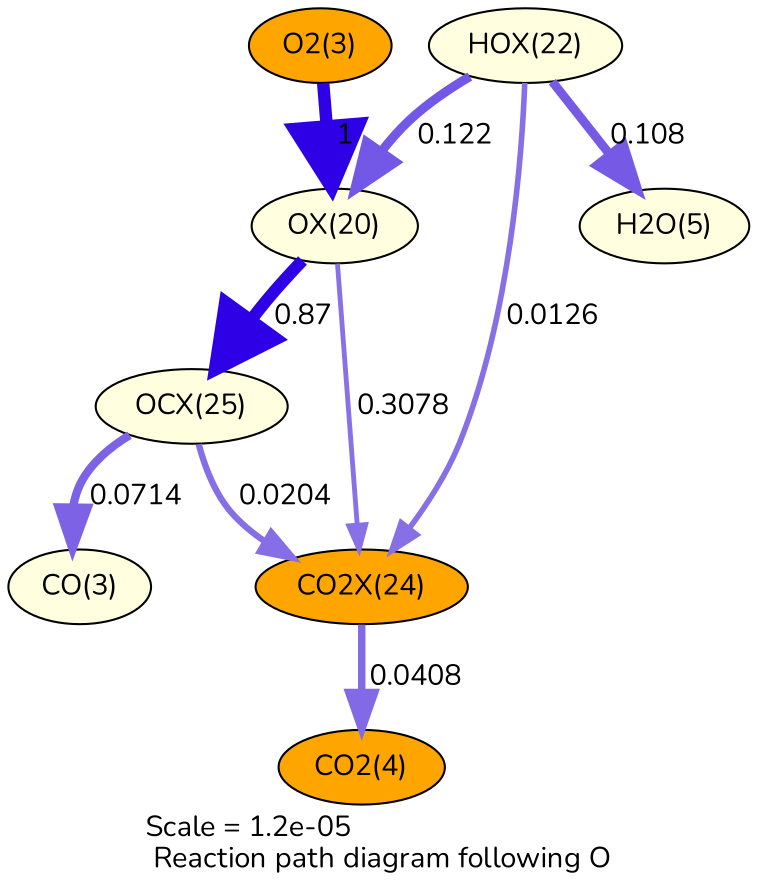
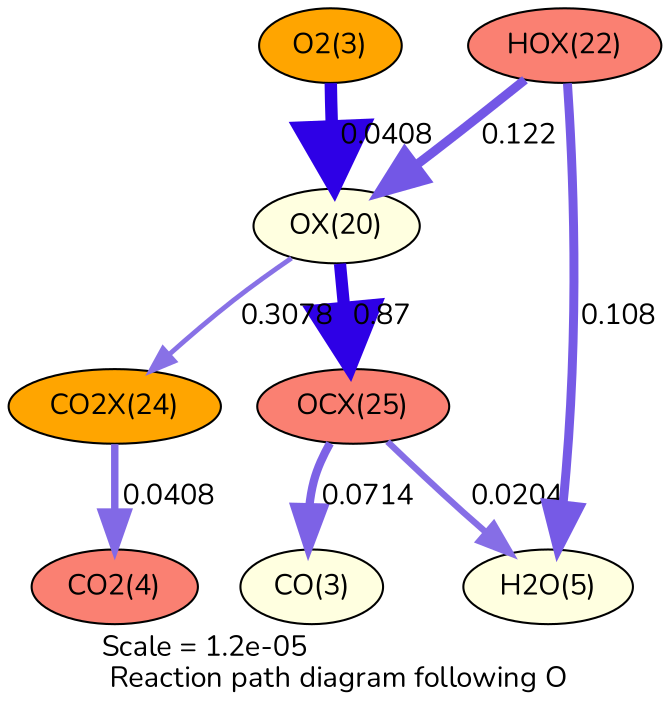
(526, 46) -> (565, 46)
(342, 136) -> (383, 136)
(497, 314) -> none
(192, 406) -> (353, 406)
(222, 500) -> (436, 488)
(362, 767) -> (115, 587)
